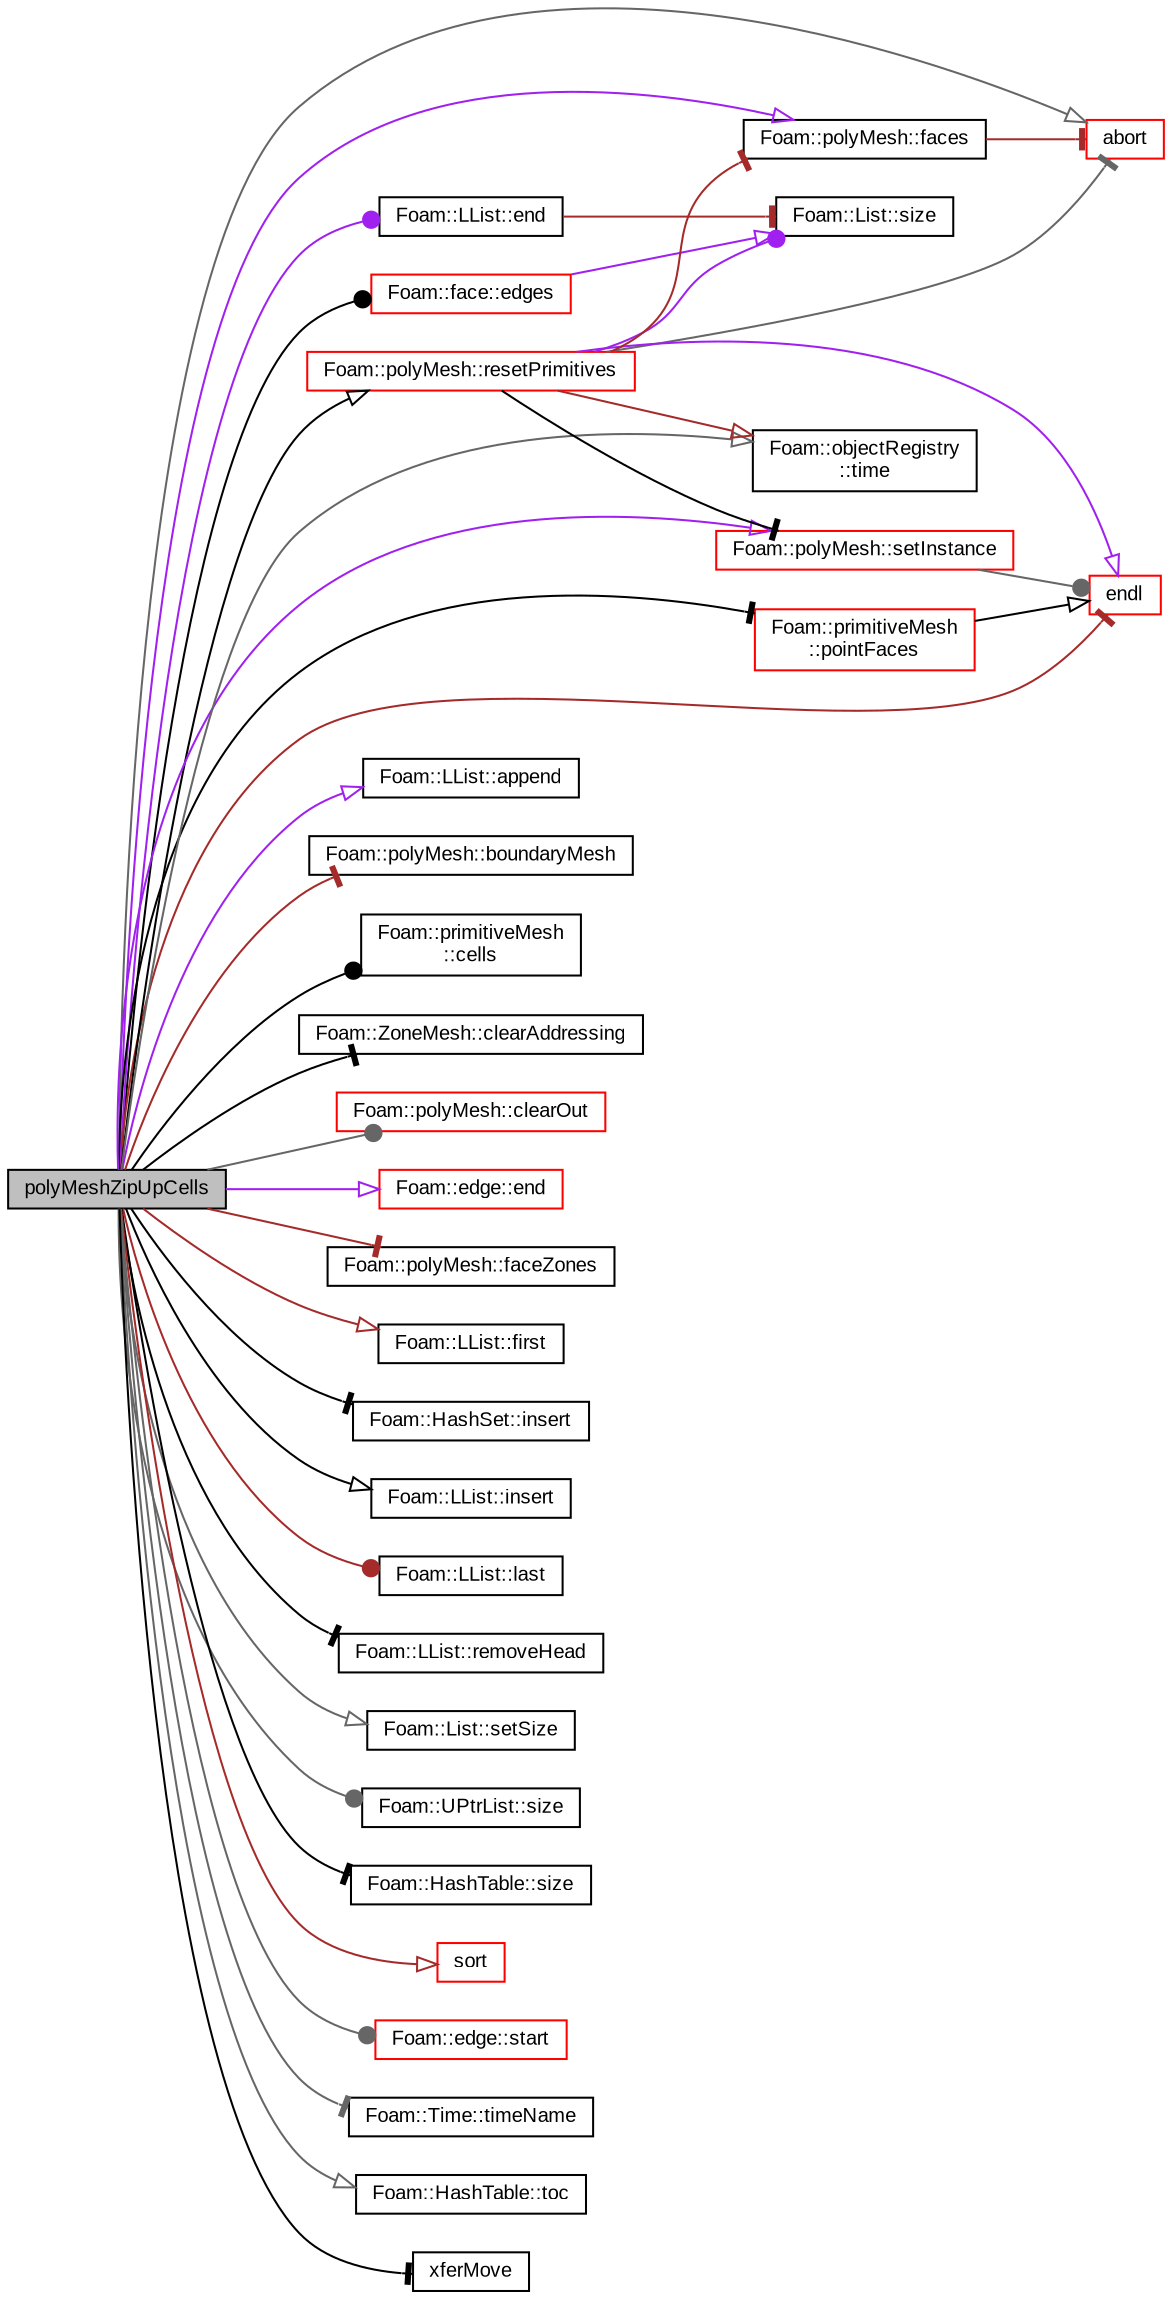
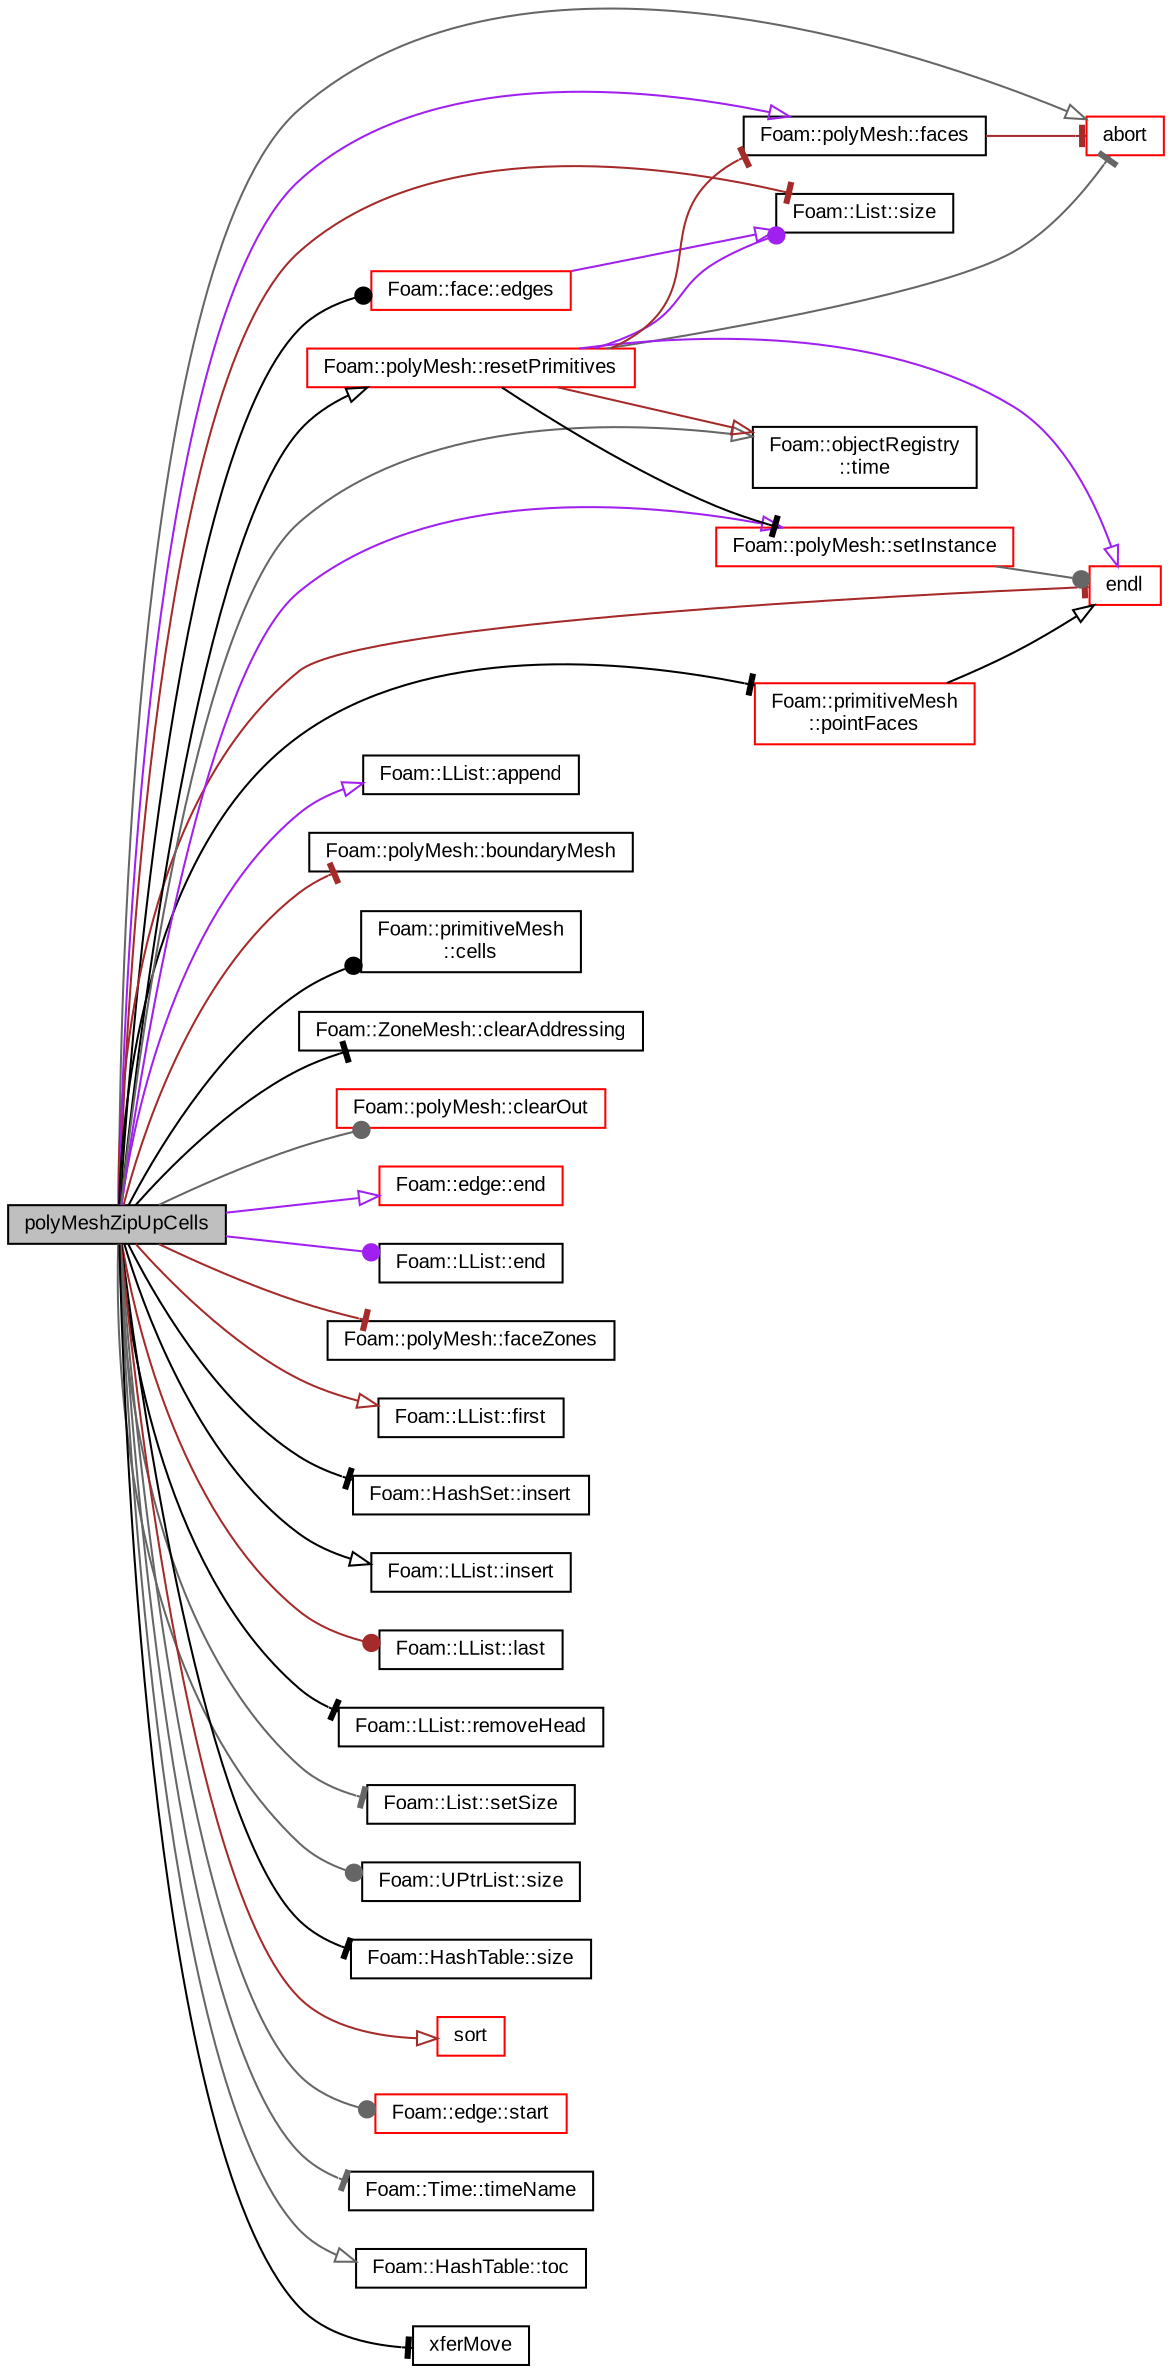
(665, 216) -> (202, 467)
(197, 1547) -> (200, 1627)
